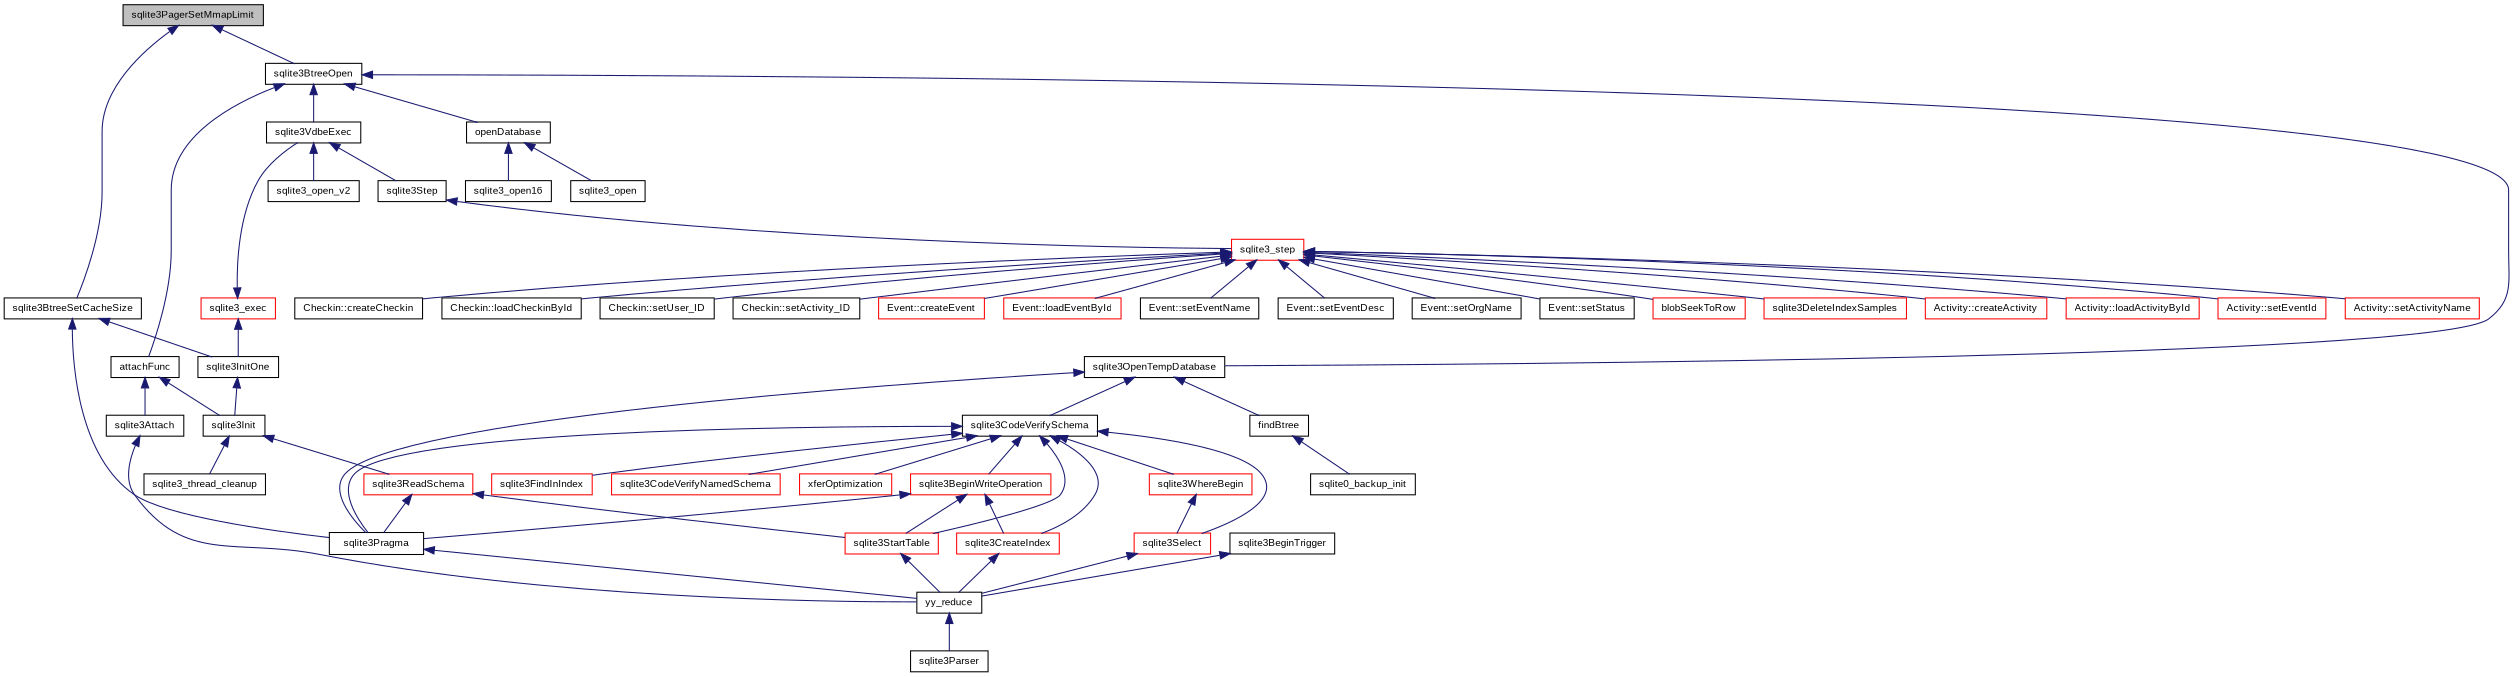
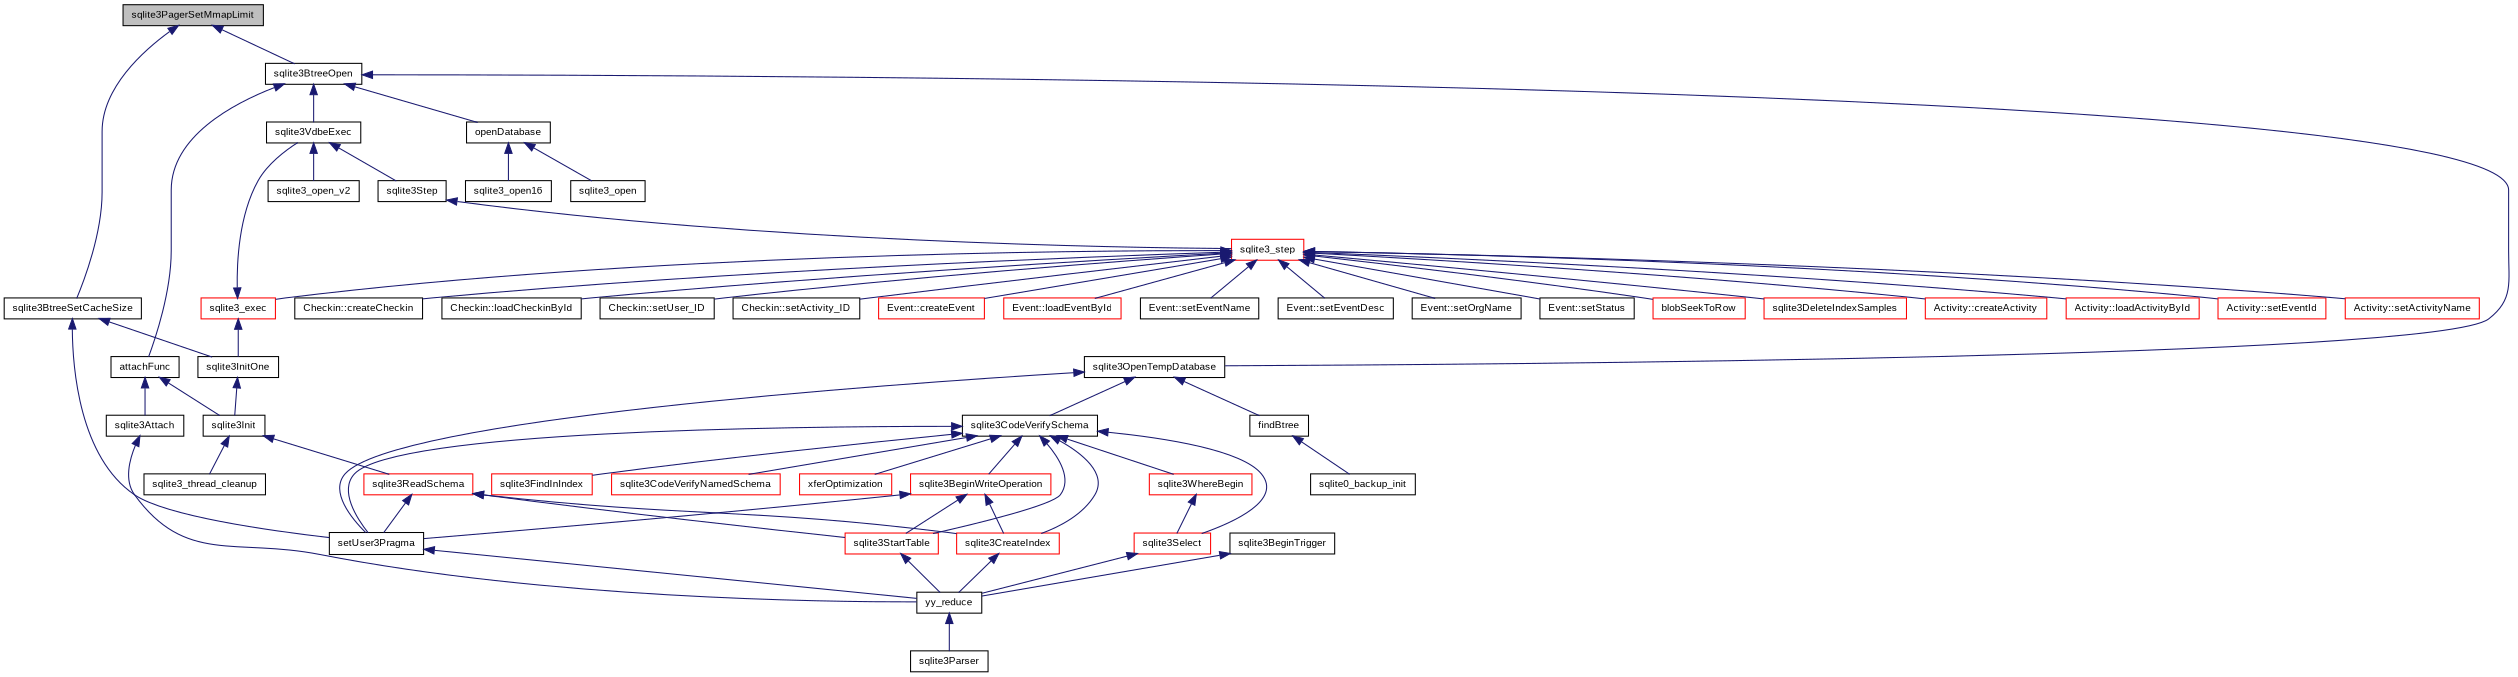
none -> (747, 261)
none -> (673, 511)
(376, 544) -> (376, 544)
